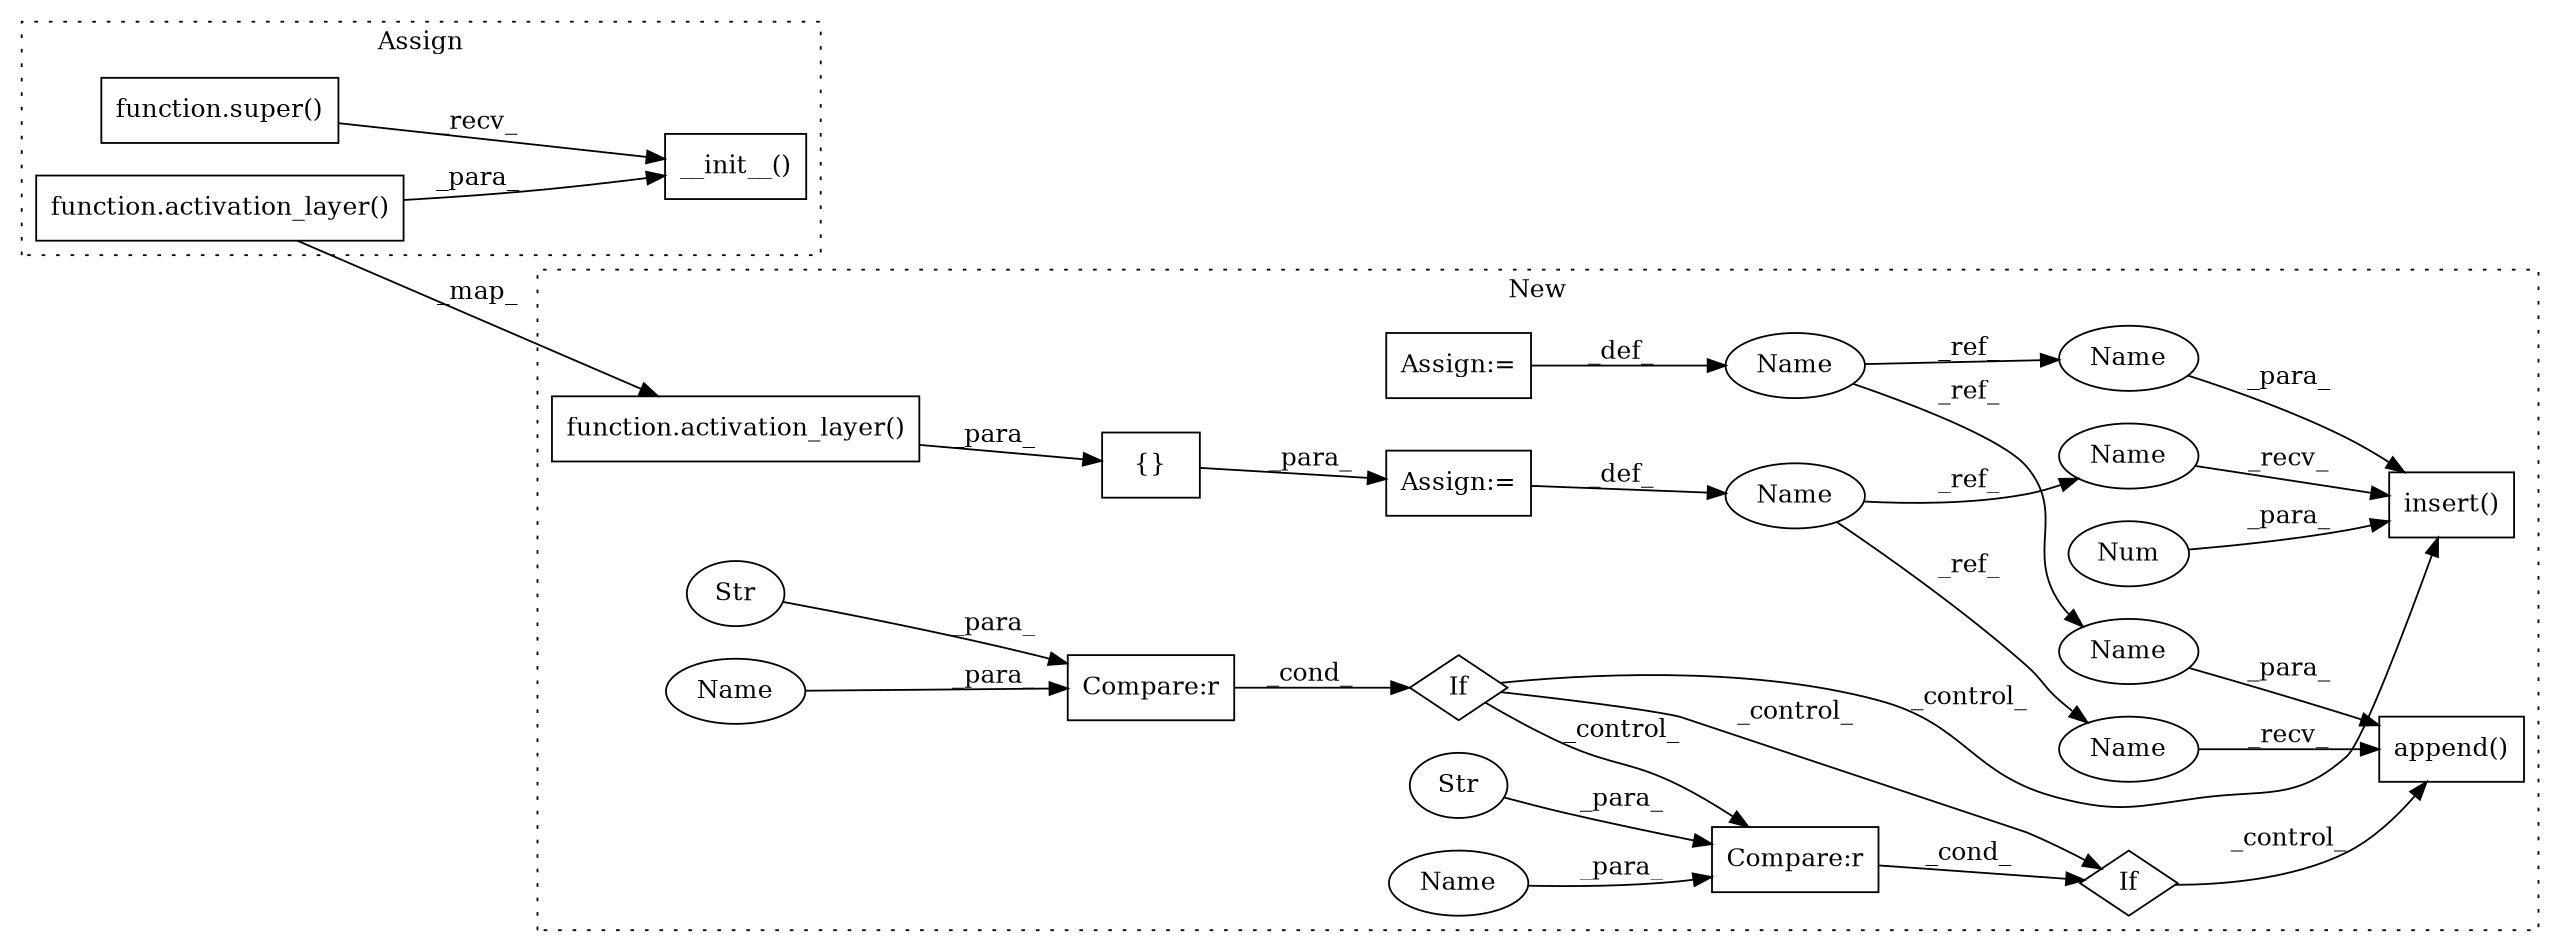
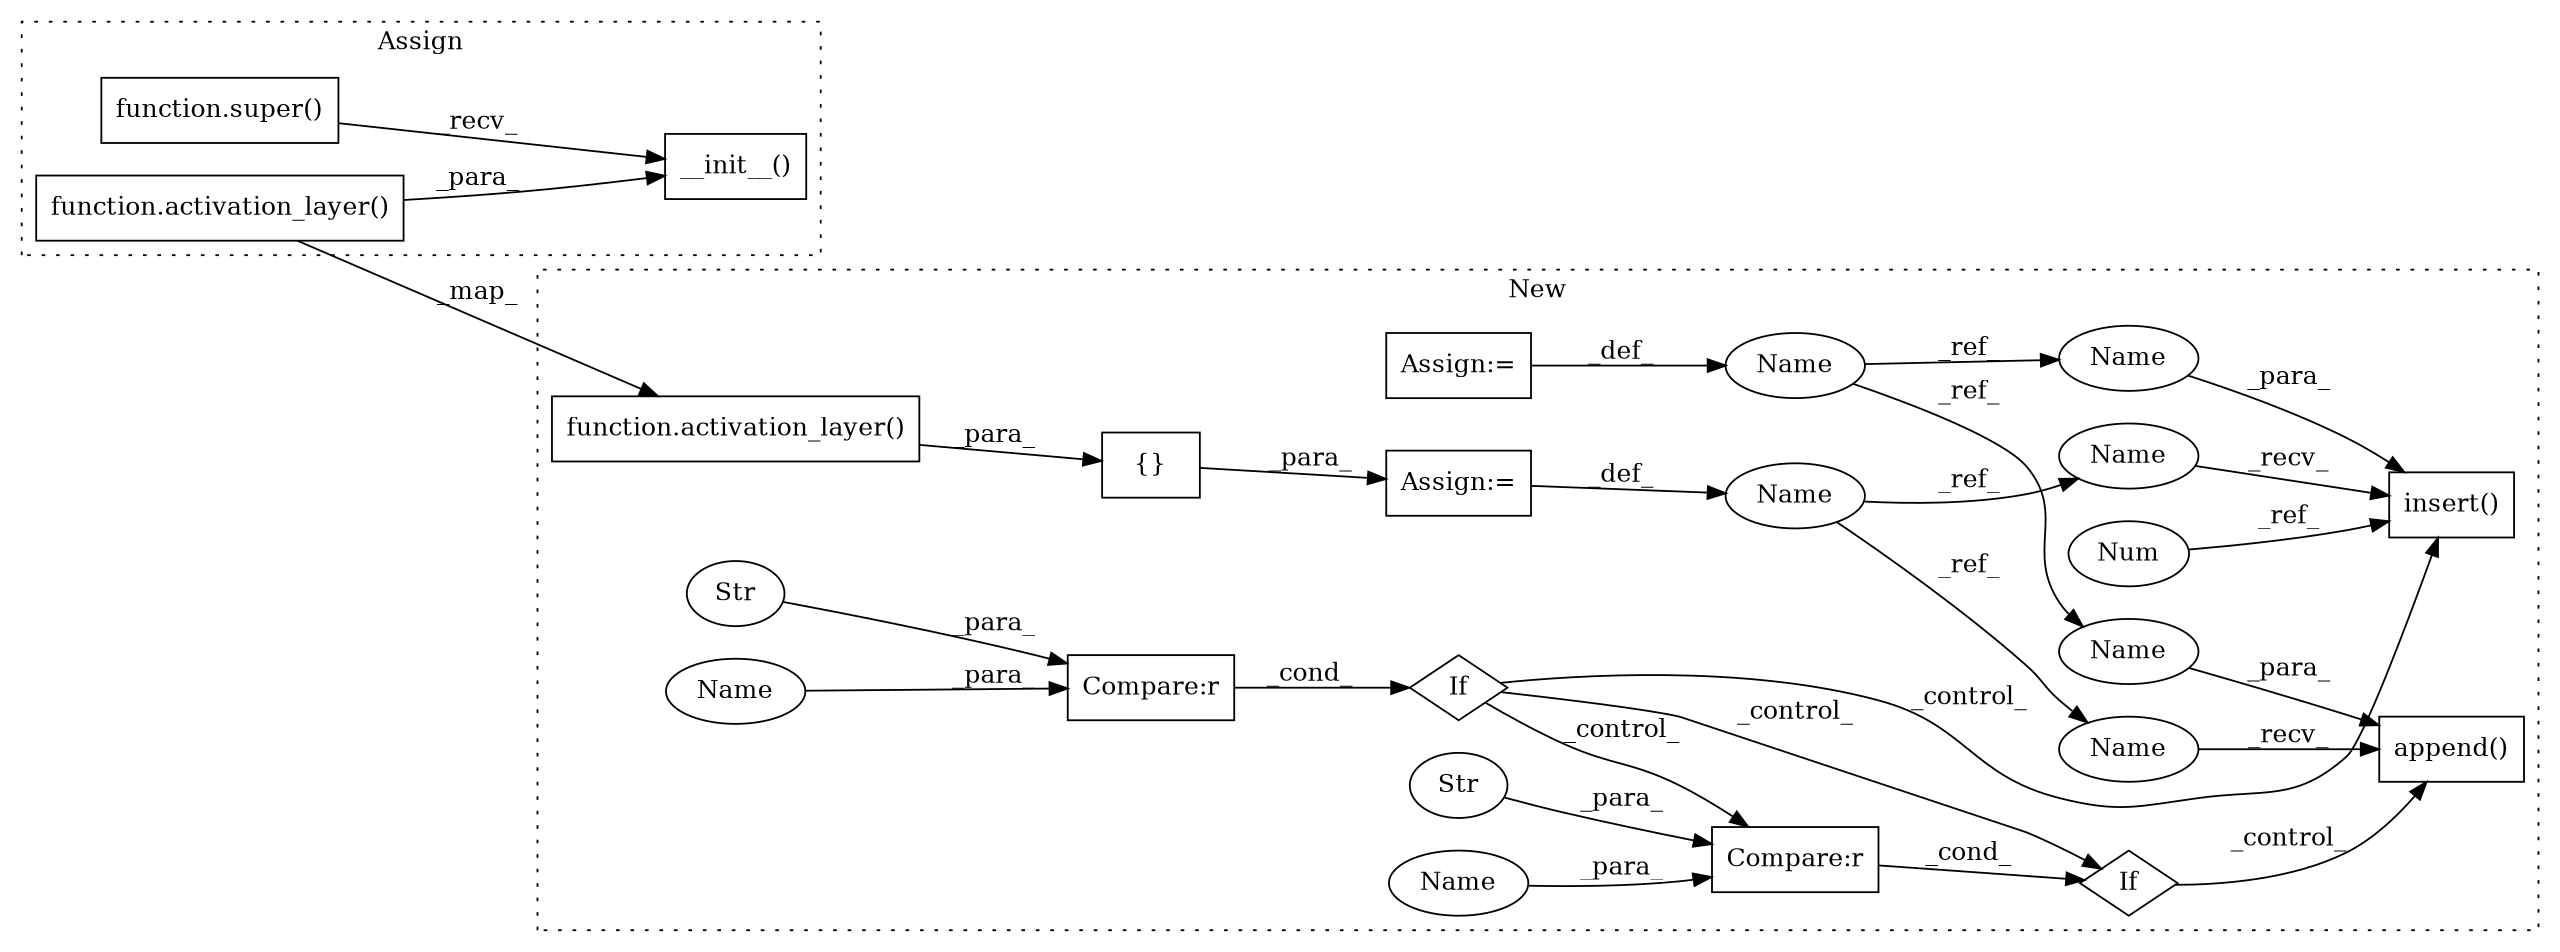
(2289, 517) -> (2289, 517)
